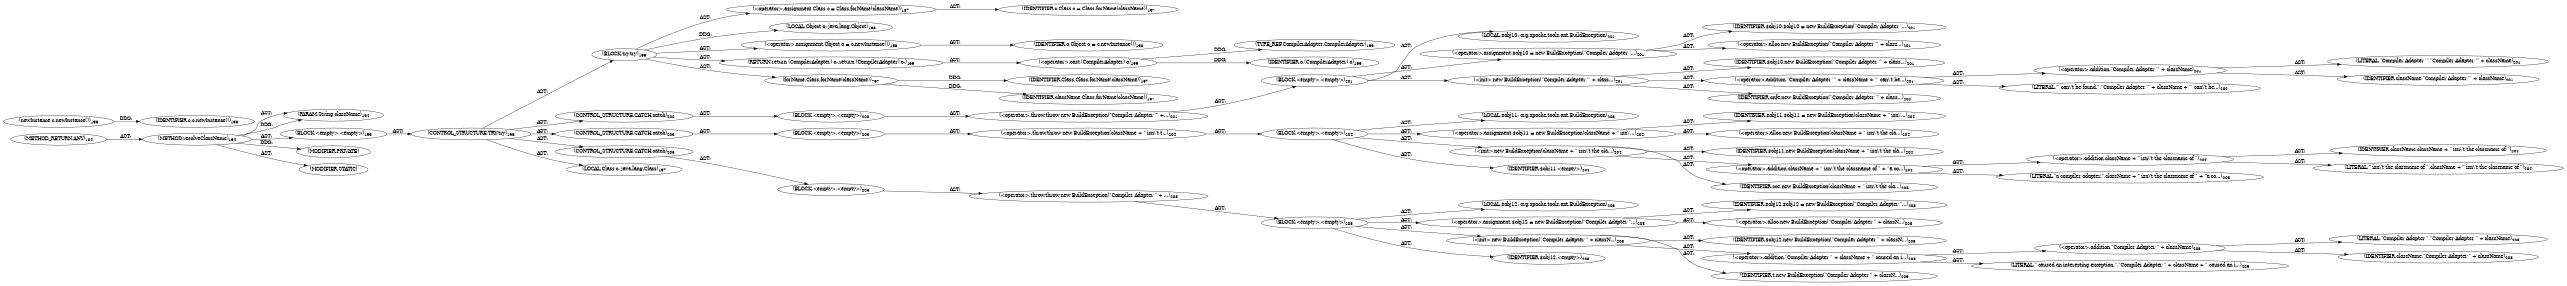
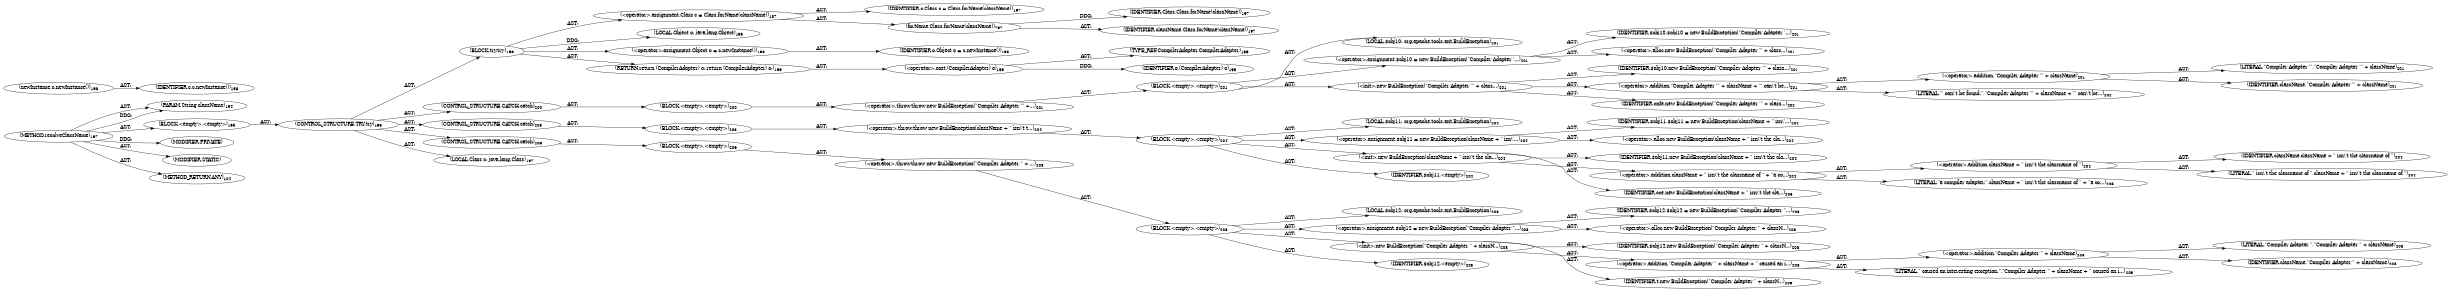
(1221, 50) -> (1087, 56)
(709, 70) -> (836, 22)
(956, 87) -> (1087, 27)
(1611, 116) -> (1495, 122)
(127, 119) -> (127, 86)
(123, 139) -> (114, 161)
(232, 139) -> (94, 136)
